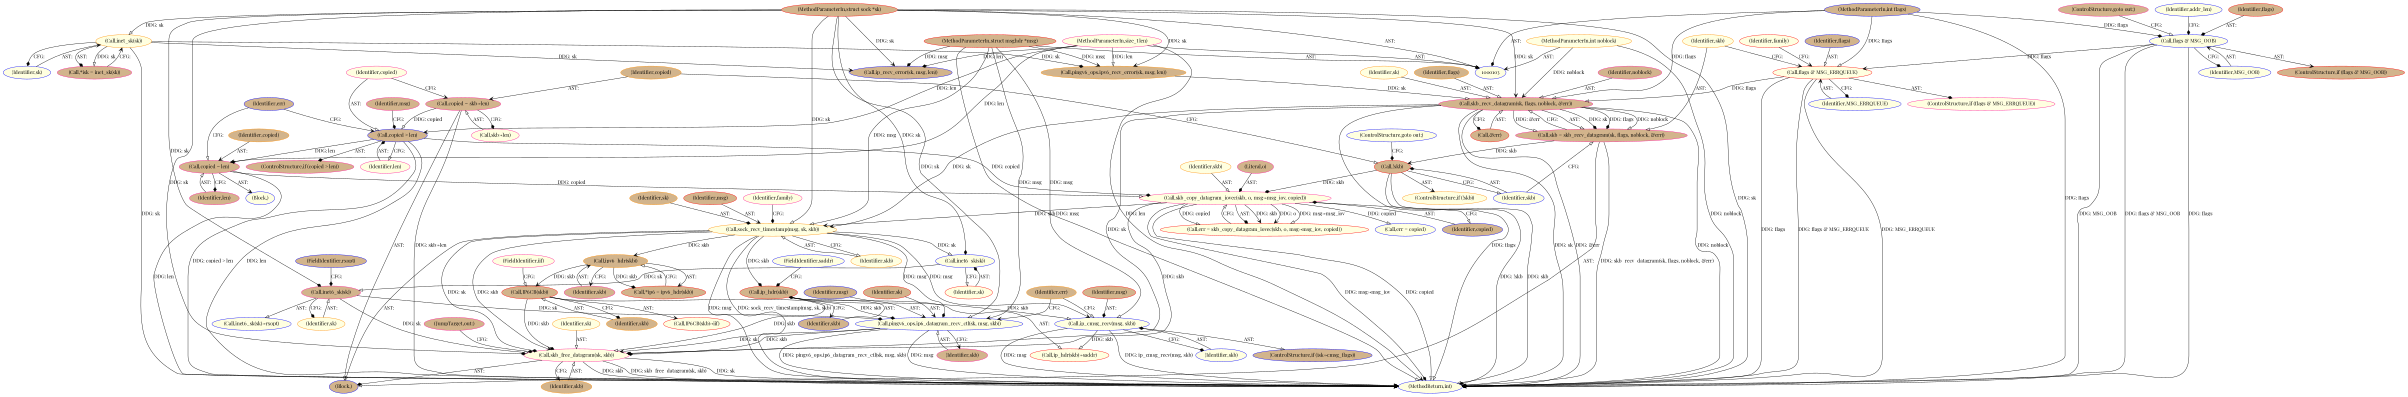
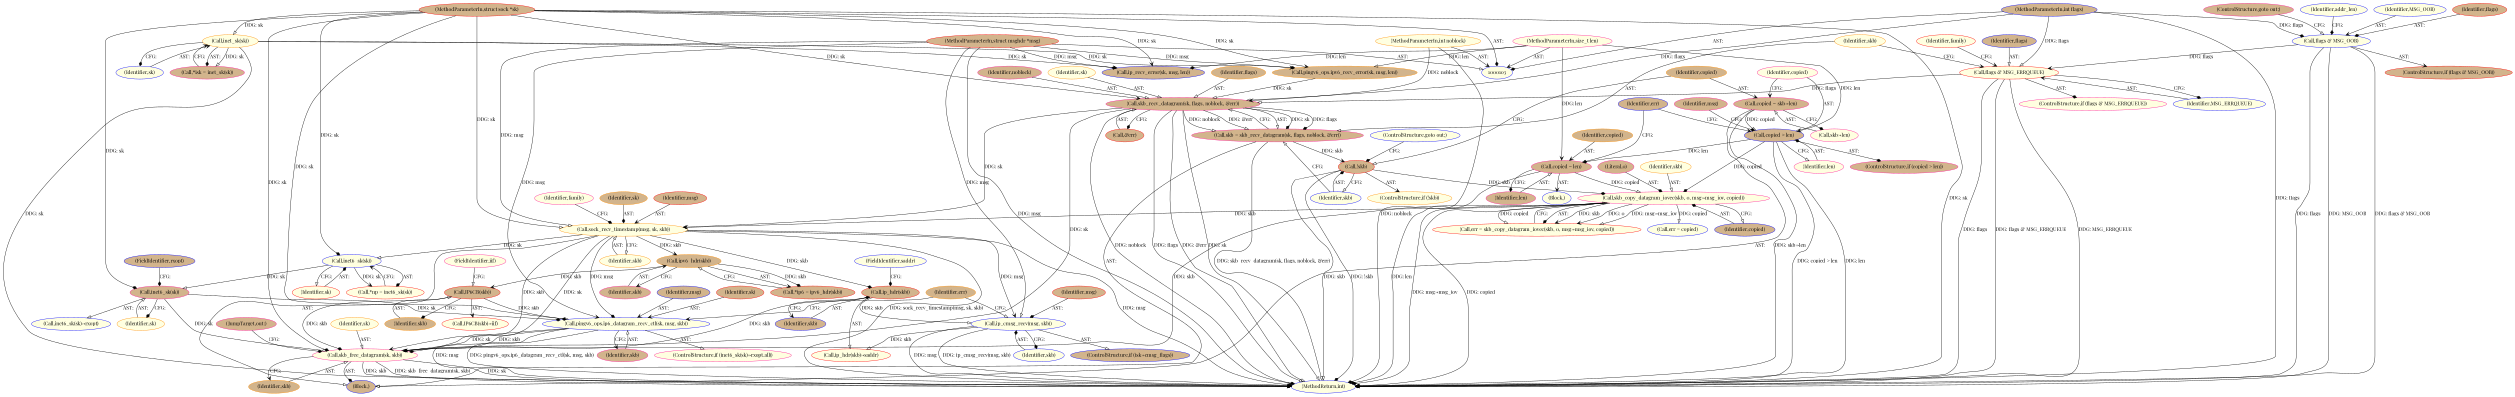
(2205, 57) -> none
(1165, 247) -> none
none -> (385, 292)
none -> (723, 355)
